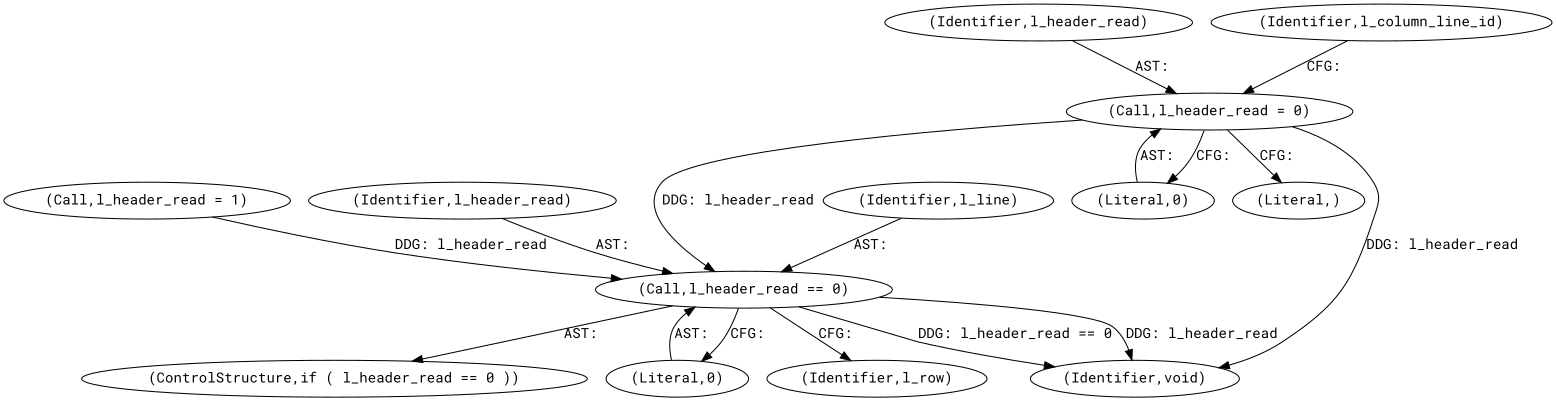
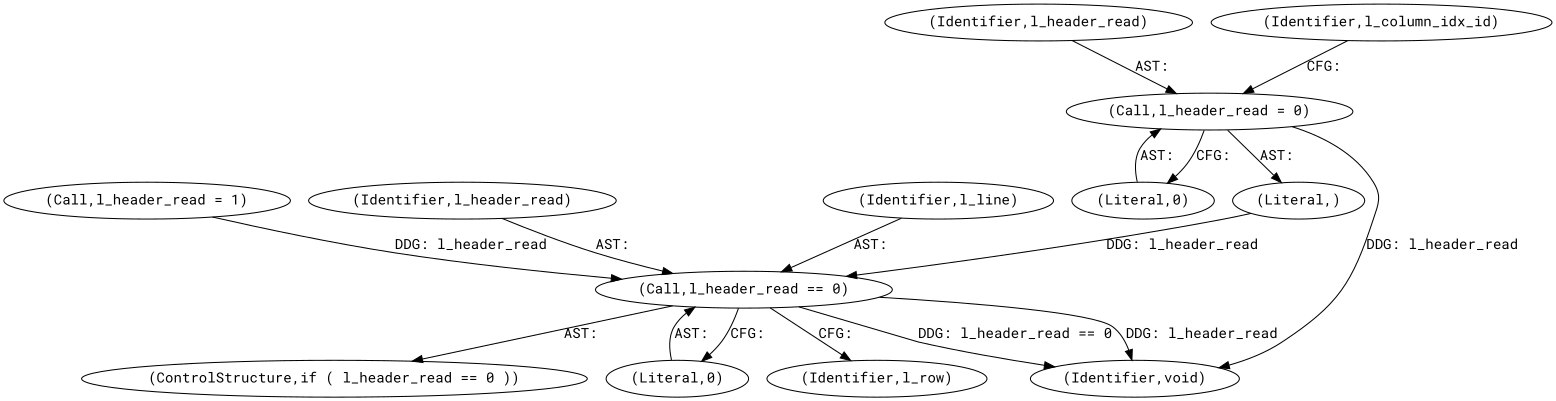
(1382, 23) -> (1382, 23)
(817, 144) -> (1054, 248)
(1281, 156) -> (1281, 156)
